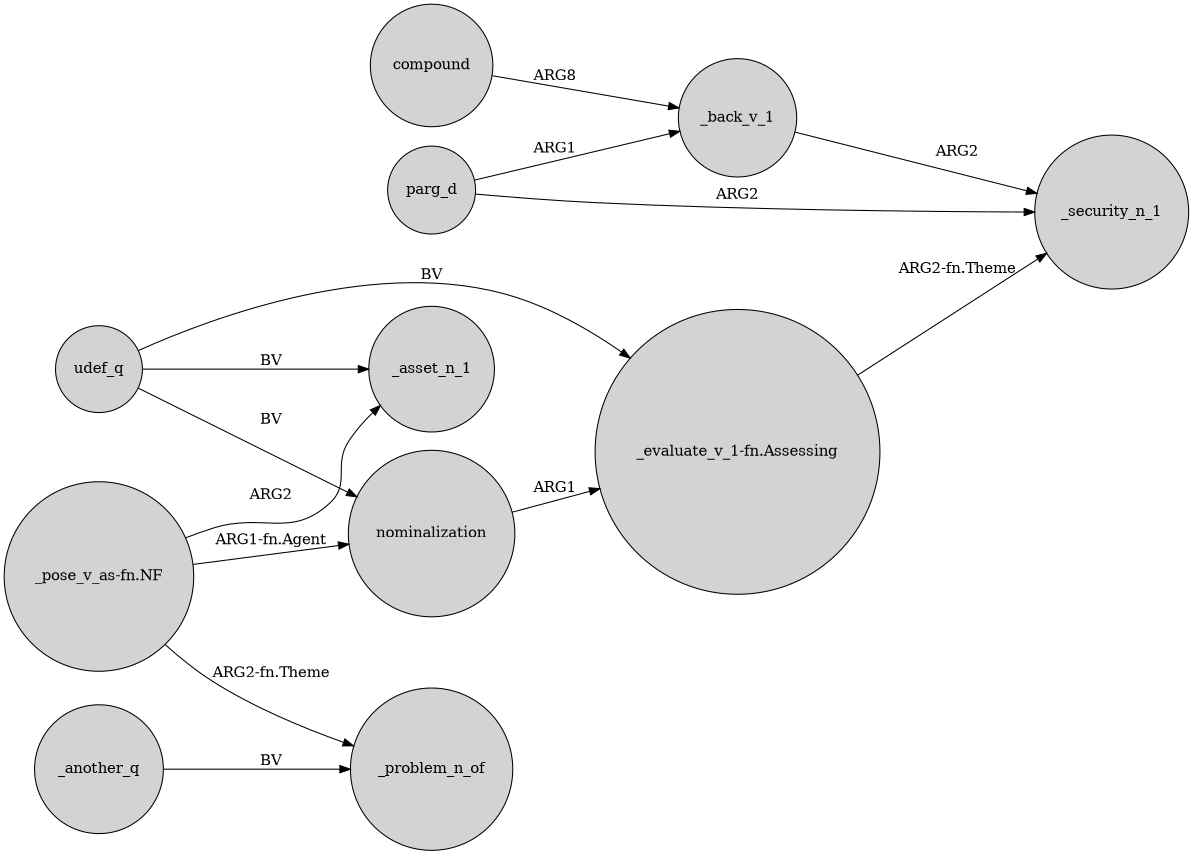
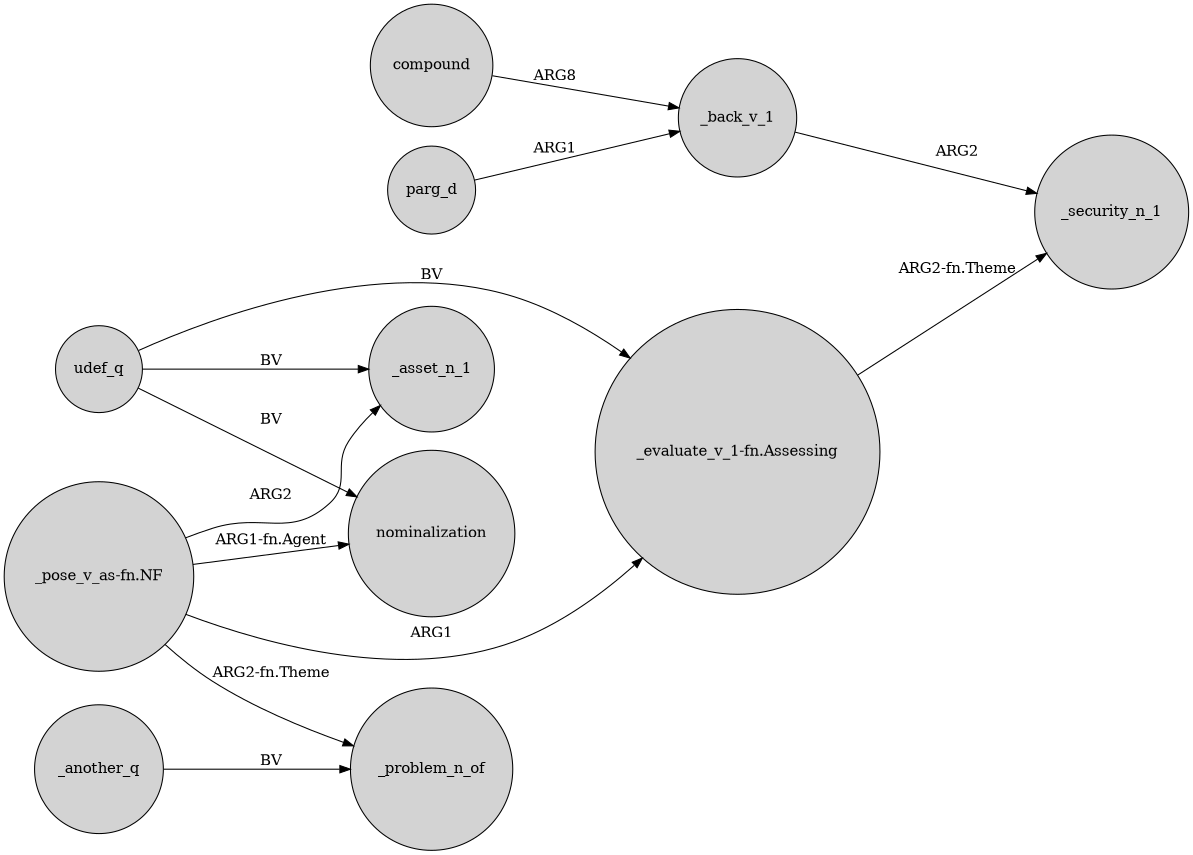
(750, 208) -> none
(551, 502) -> (420, 659)
